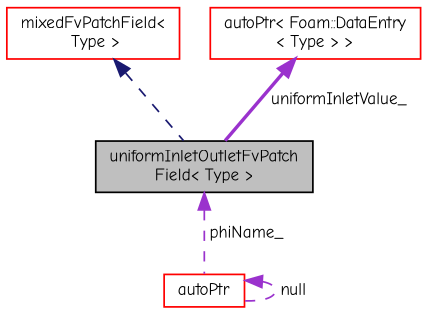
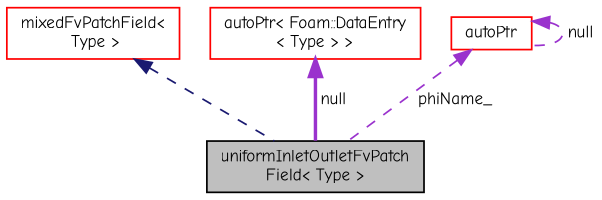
(337, 100) -> (332, 100)
(204, 242) -> (403, 101)
